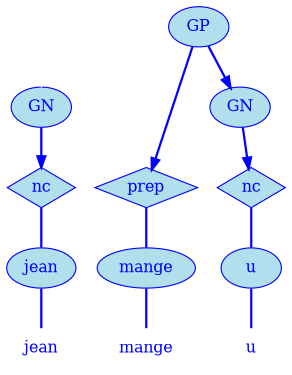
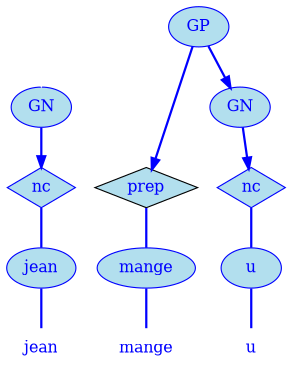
(146, 188) -> (146, 188)
